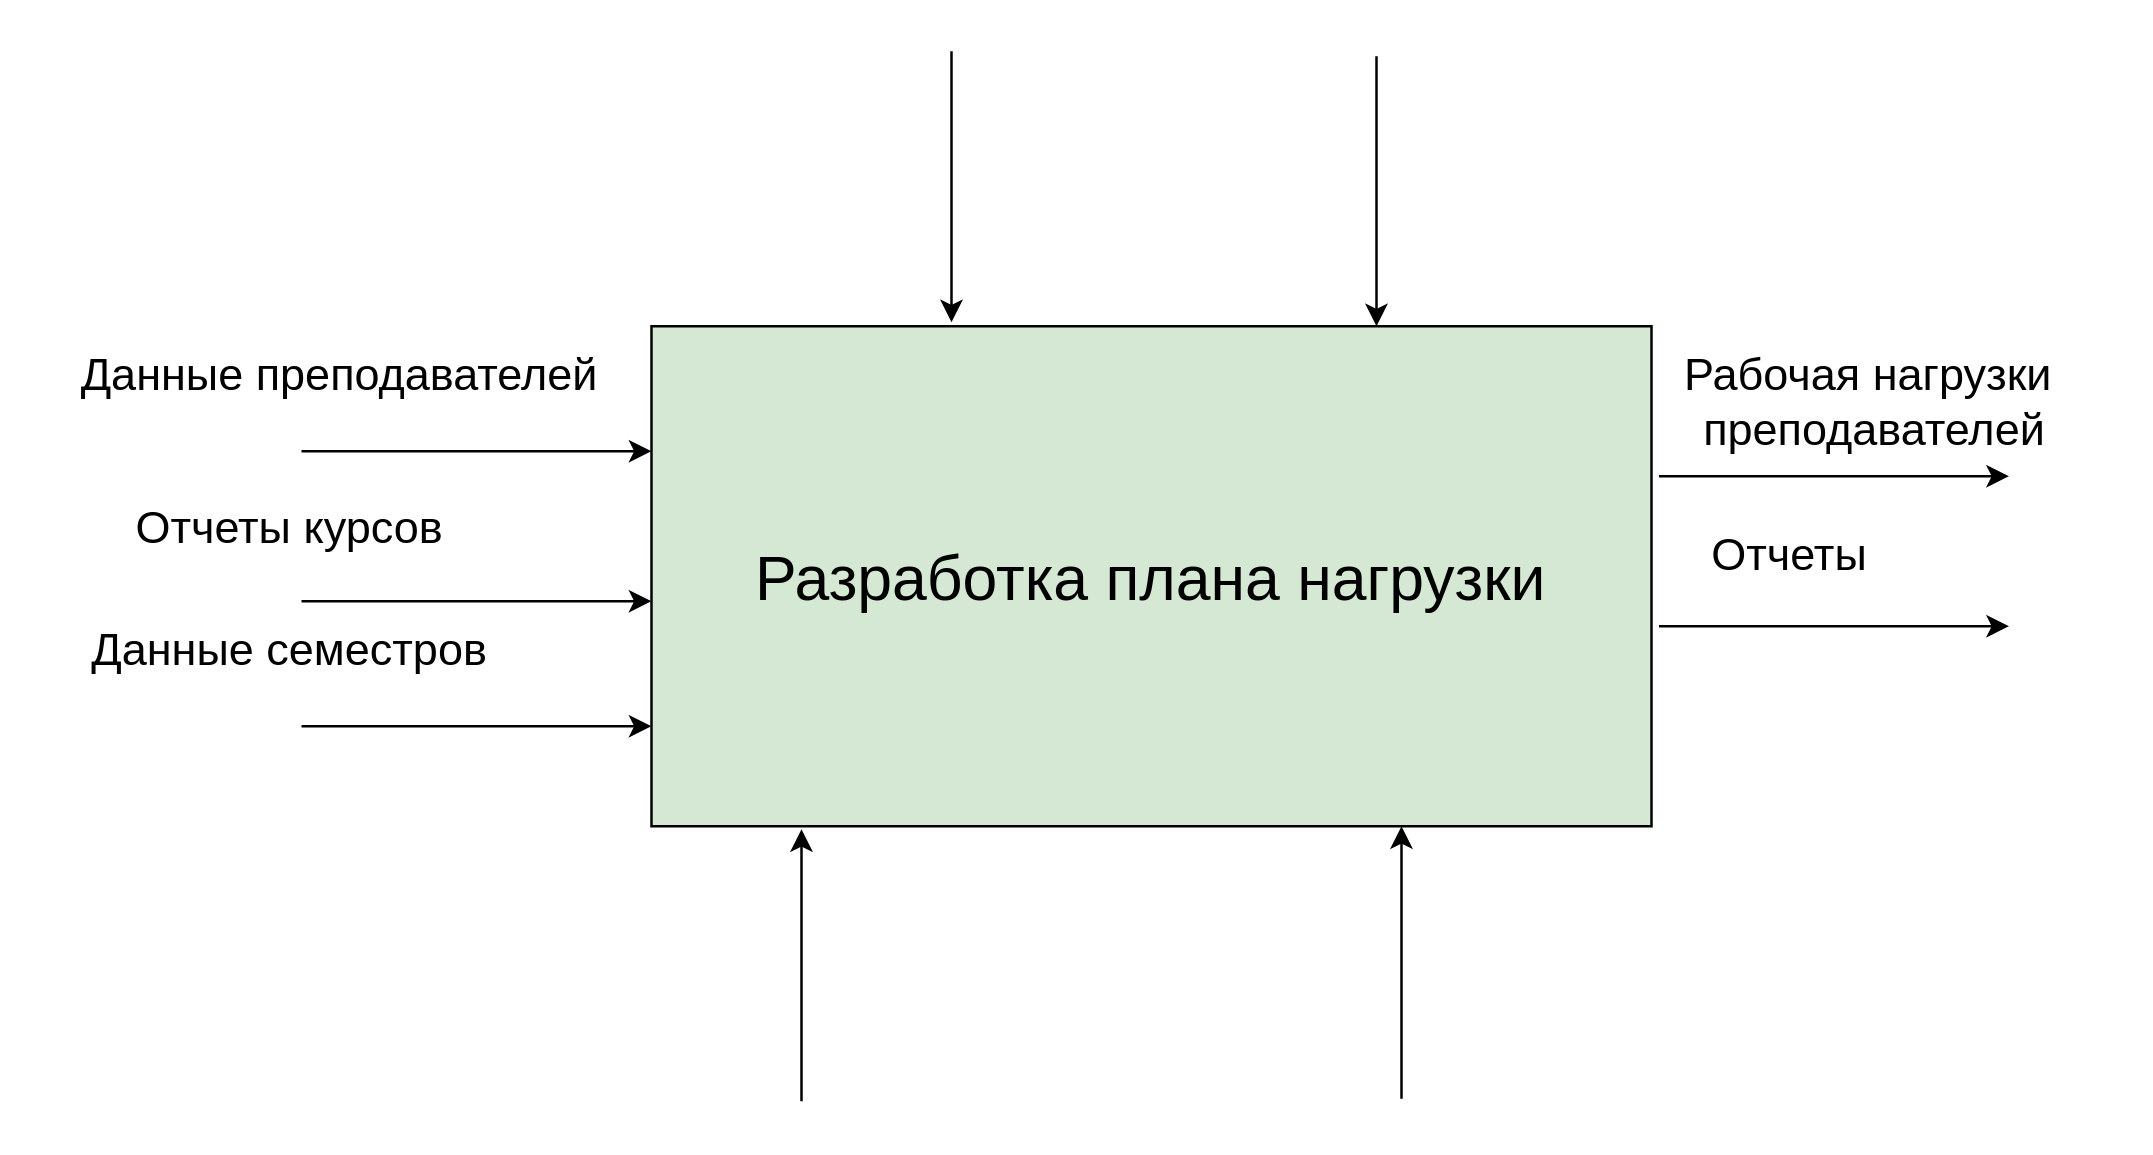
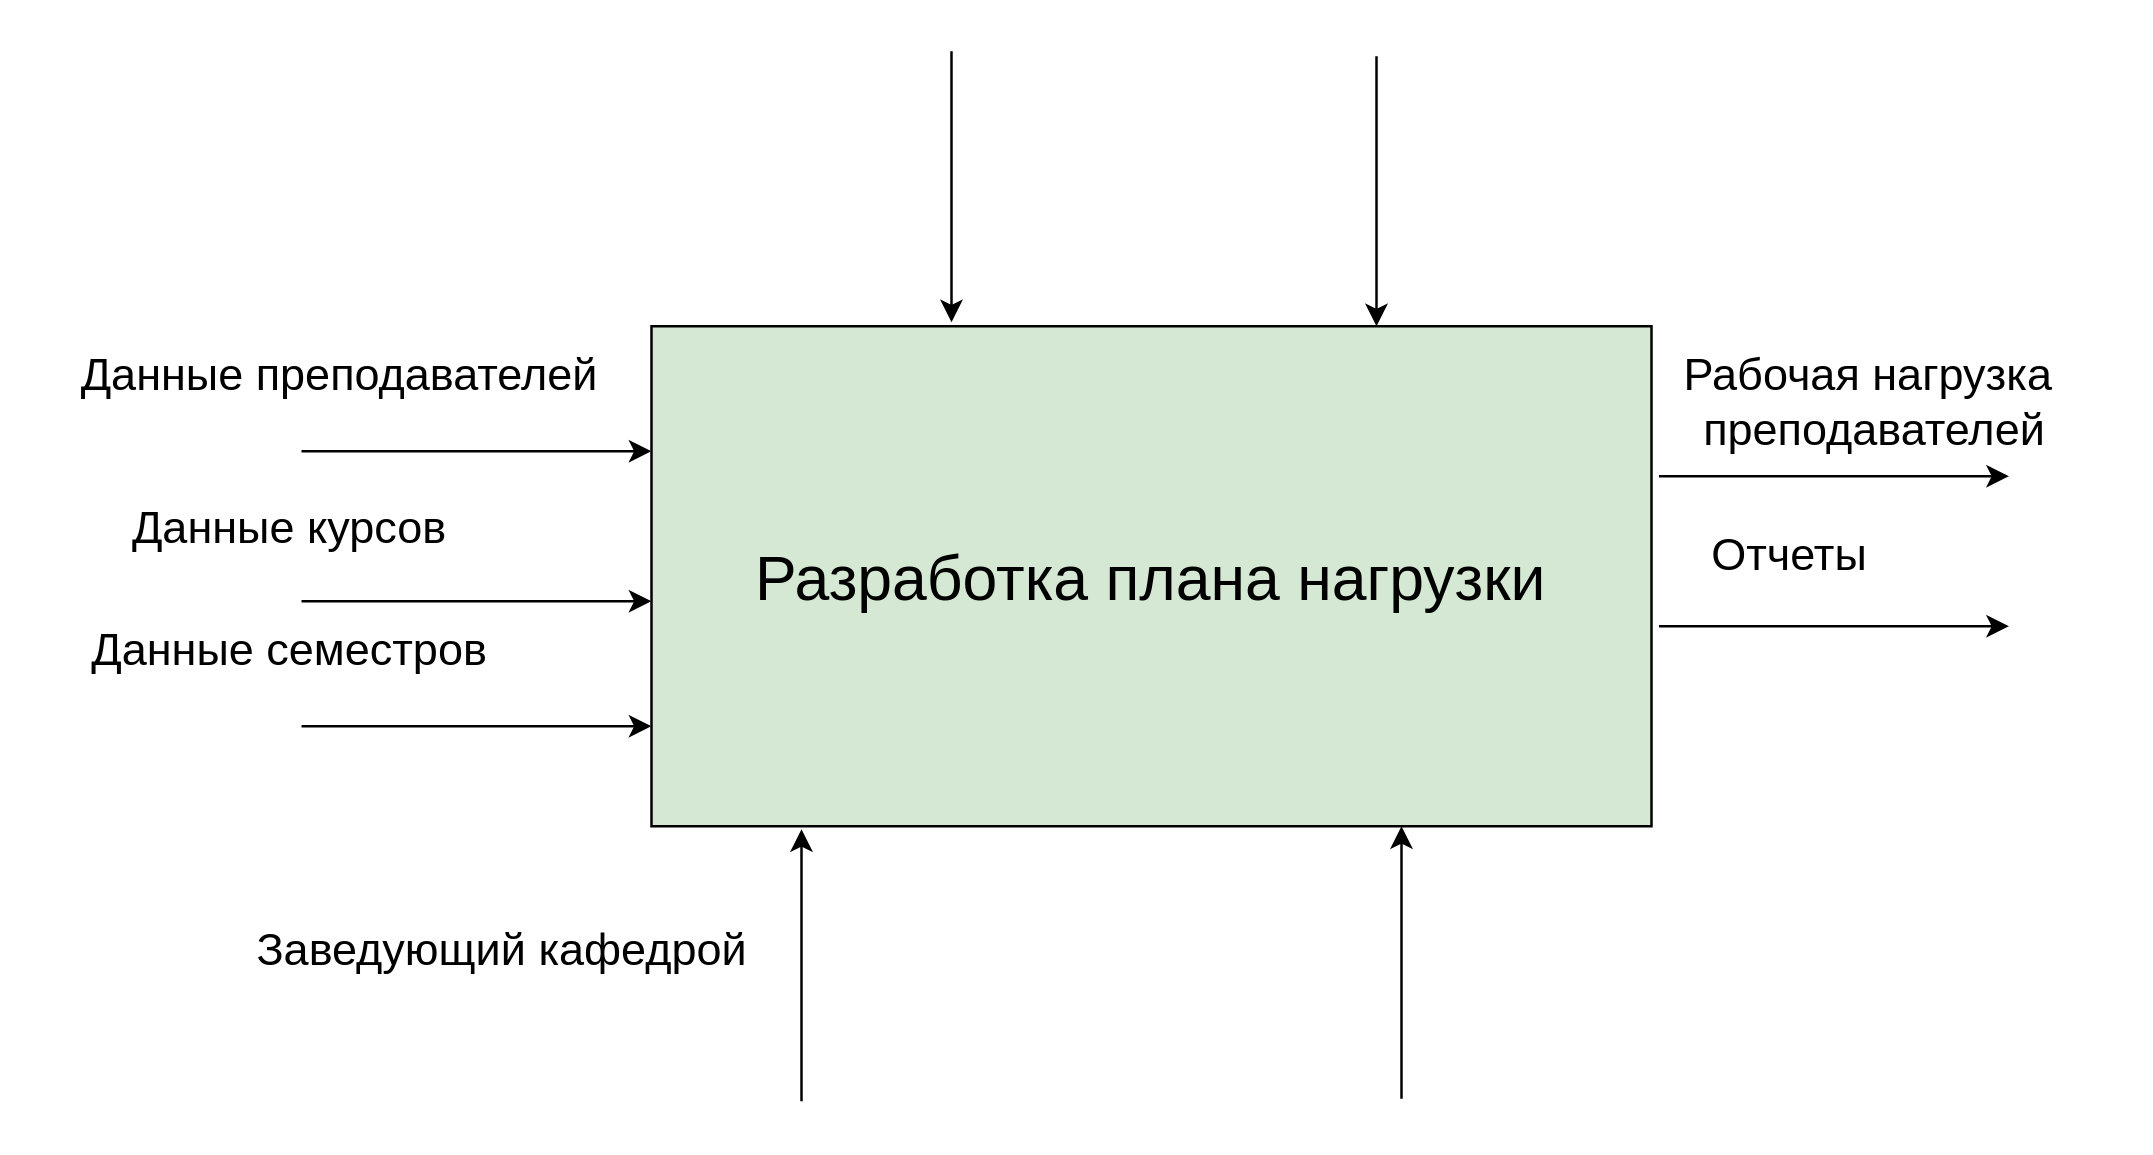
(1875, 404) -> (1875, 404)
(290, 529) -> (290, 529)
none -> (501, 951)
